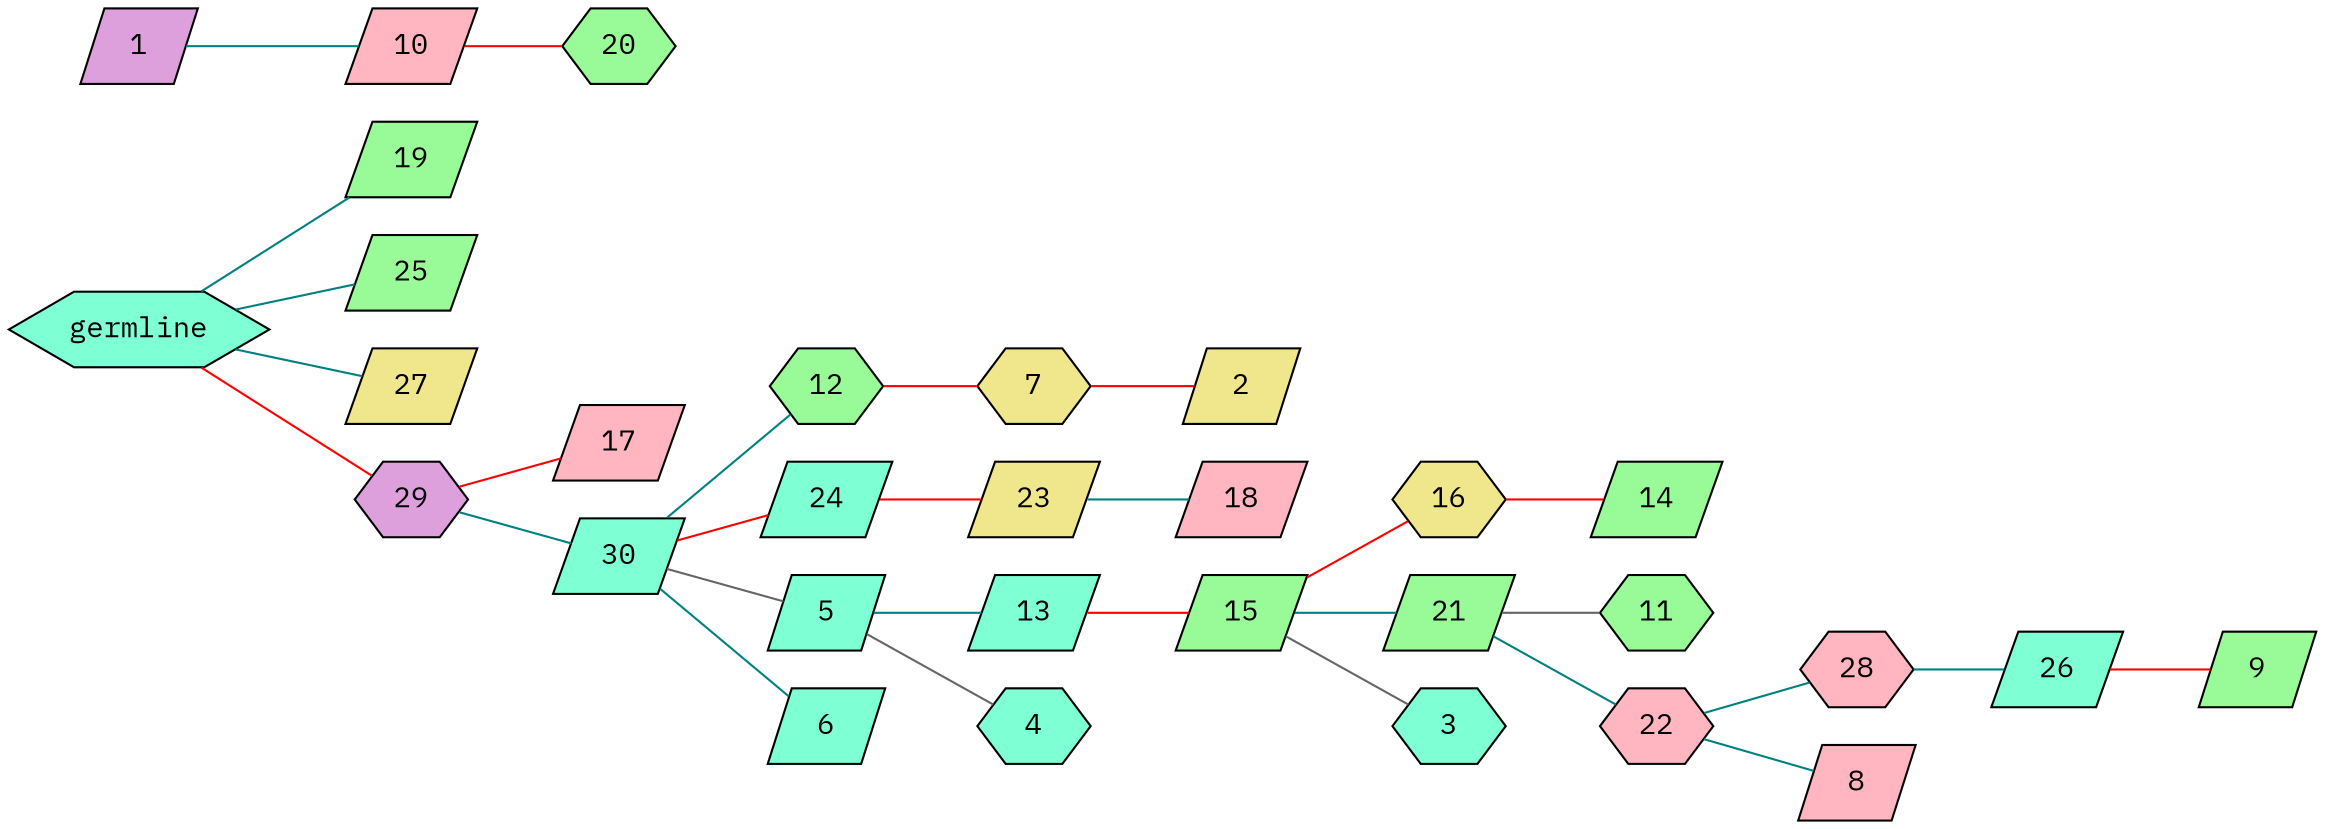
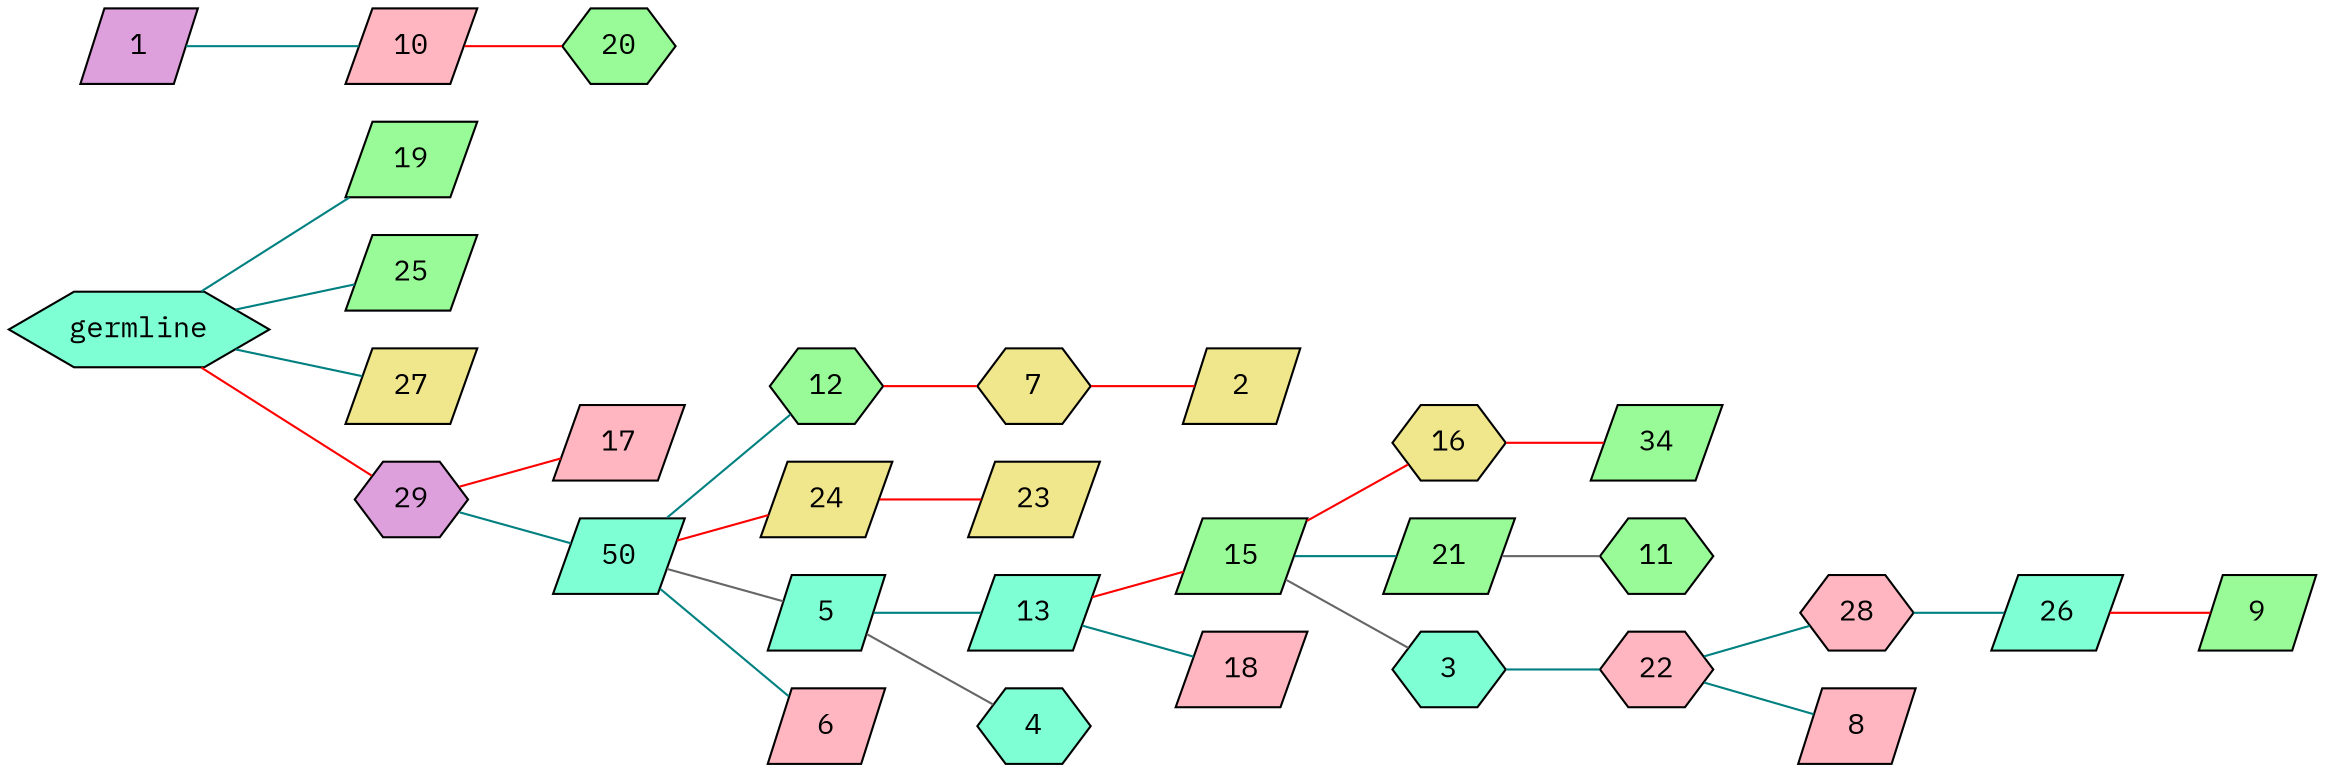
(826, 499) -> (826, 499)
(1138, 499) -> (1138, 641)
(1657, 499) -> (1657, 443)
(619, 556) -> (619, 556)
(1555, 670) -> (1553, 669)
(826, 726) -> (826, 726)
